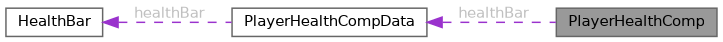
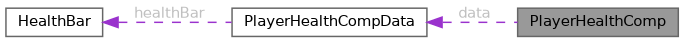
(492, 14) -> (472, 14)
